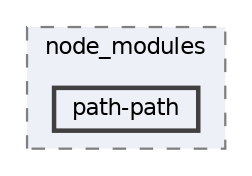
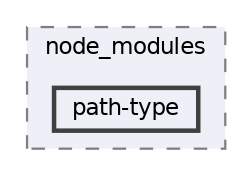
(126, 109) -> (126, 109)
